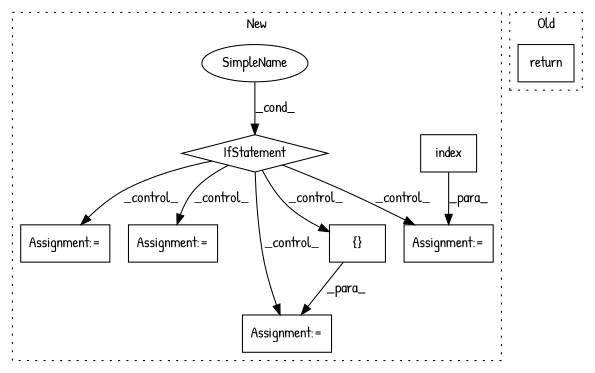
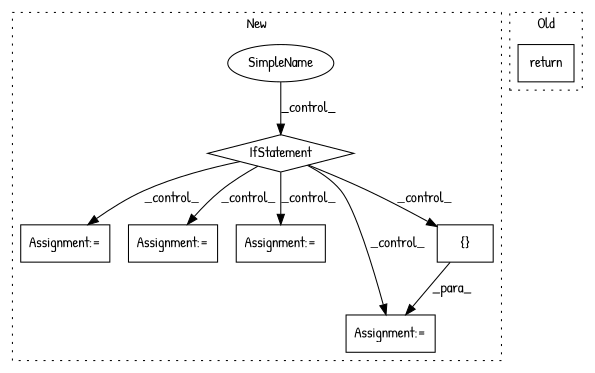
(276, 108) -> (309, 108)
(449, 153) -> none
